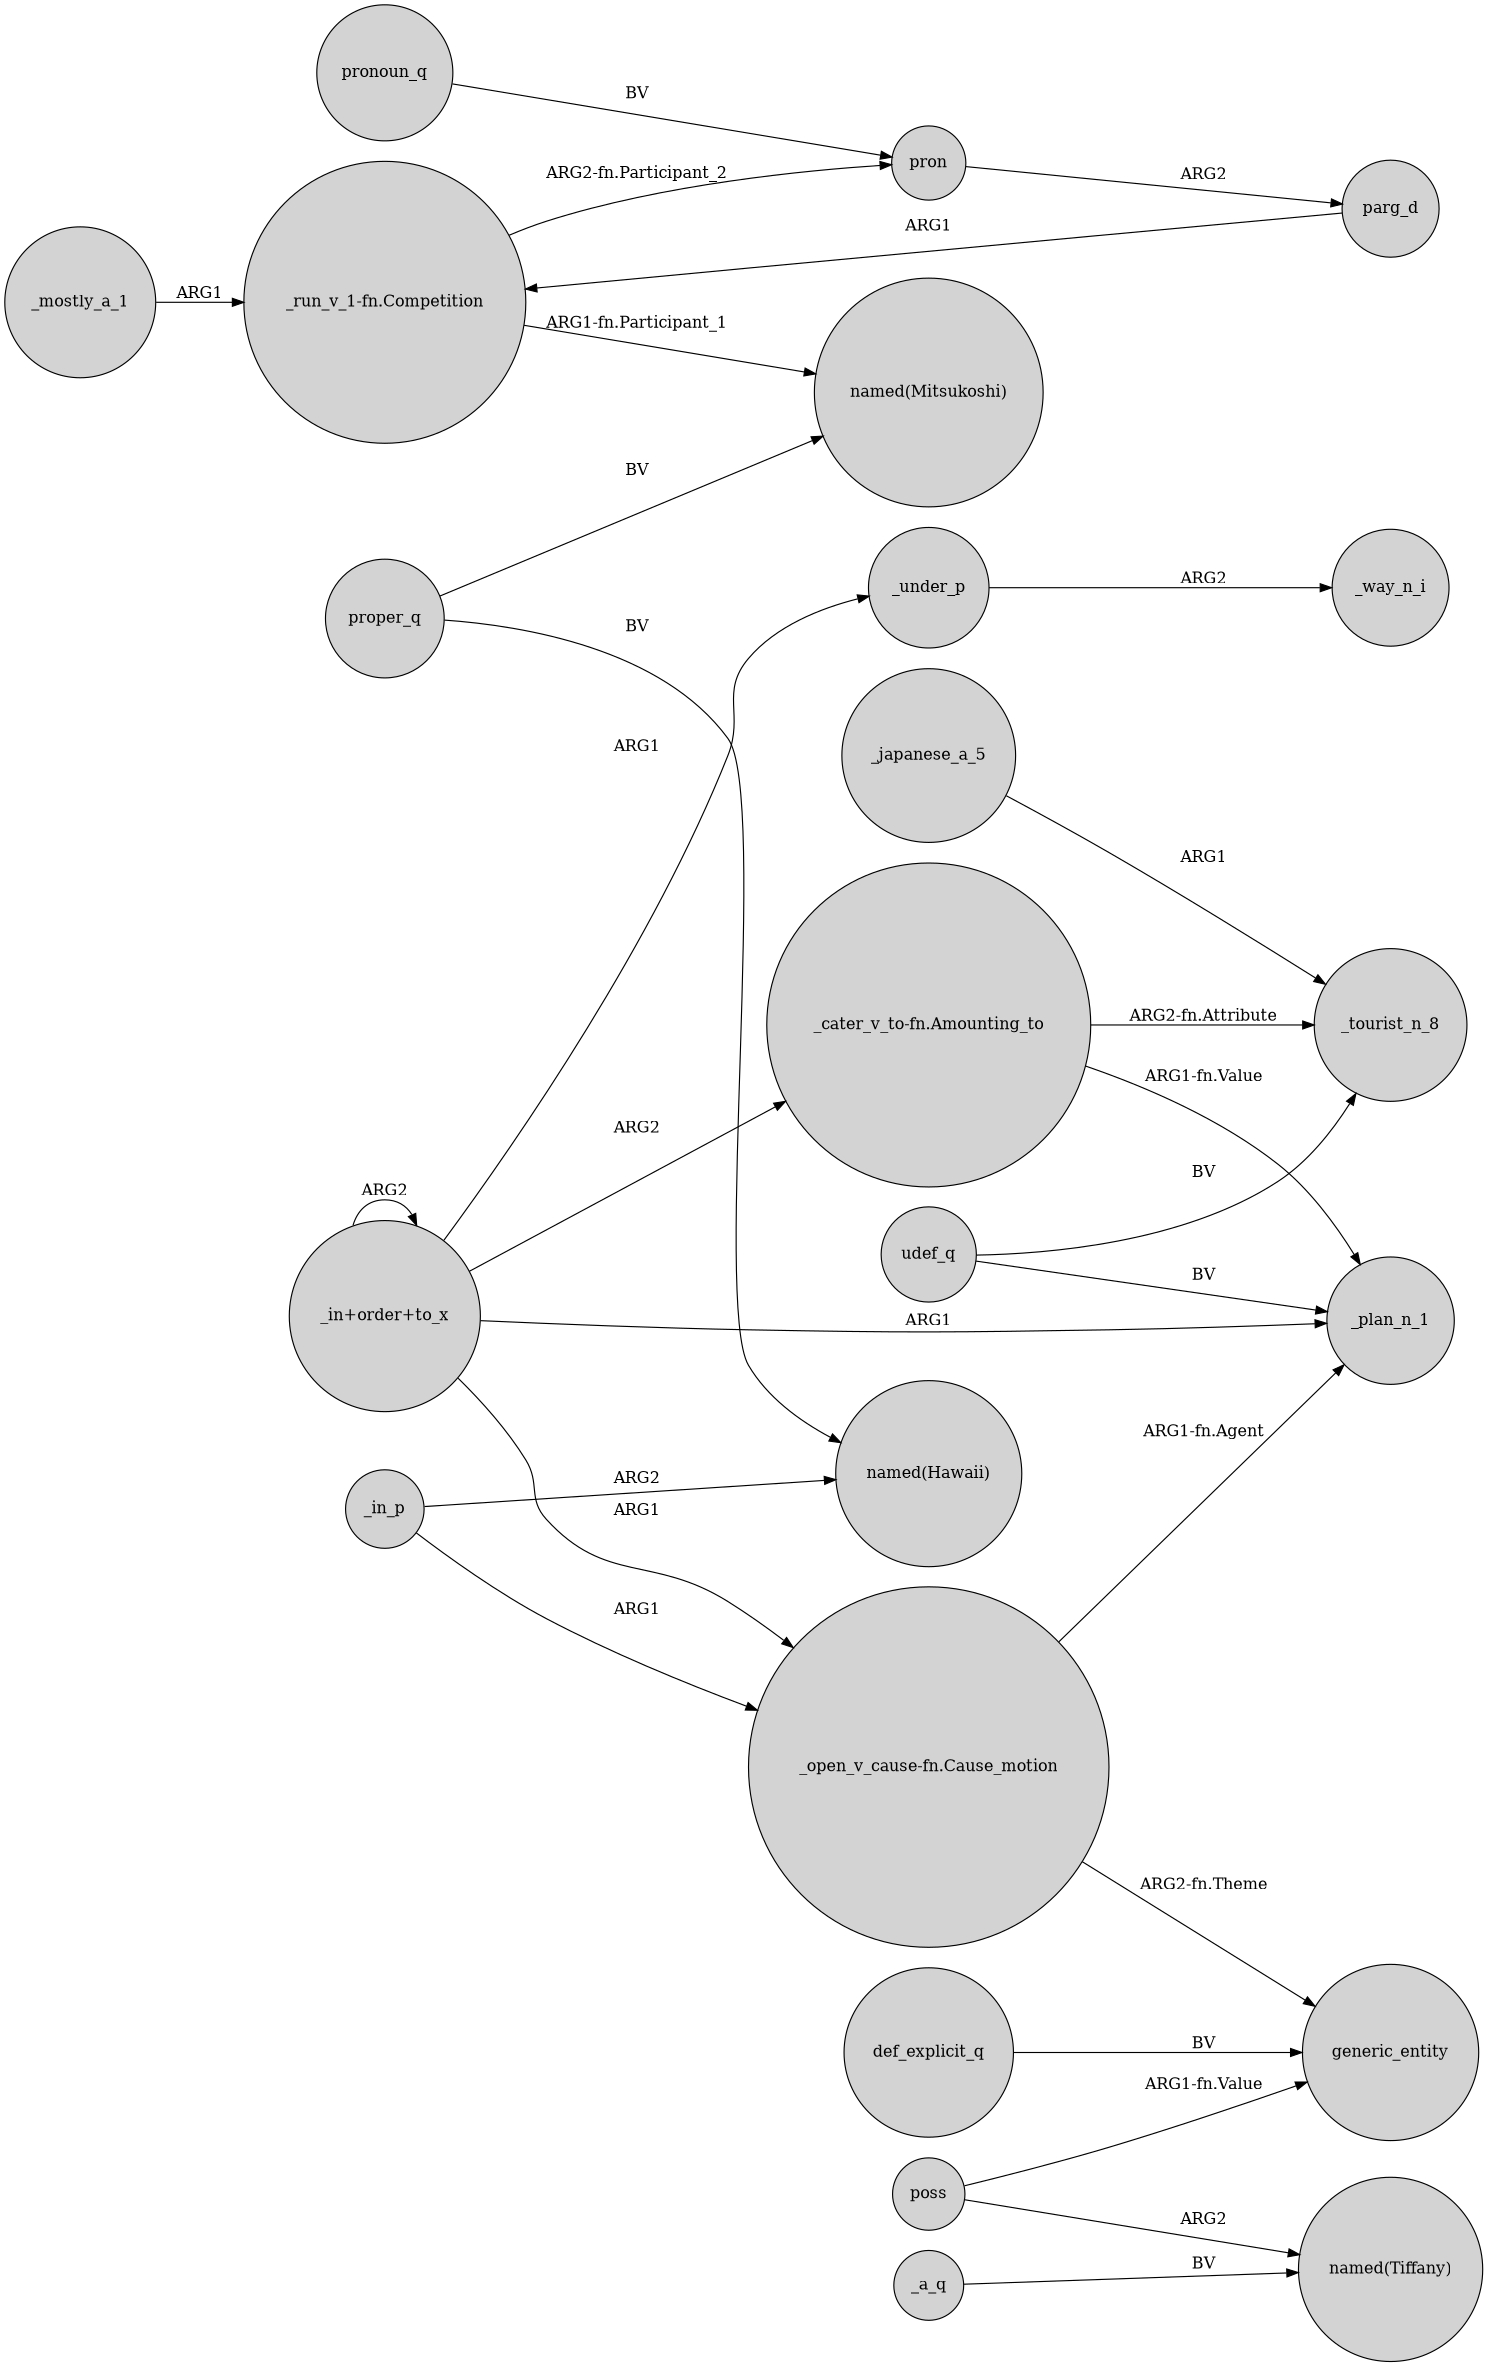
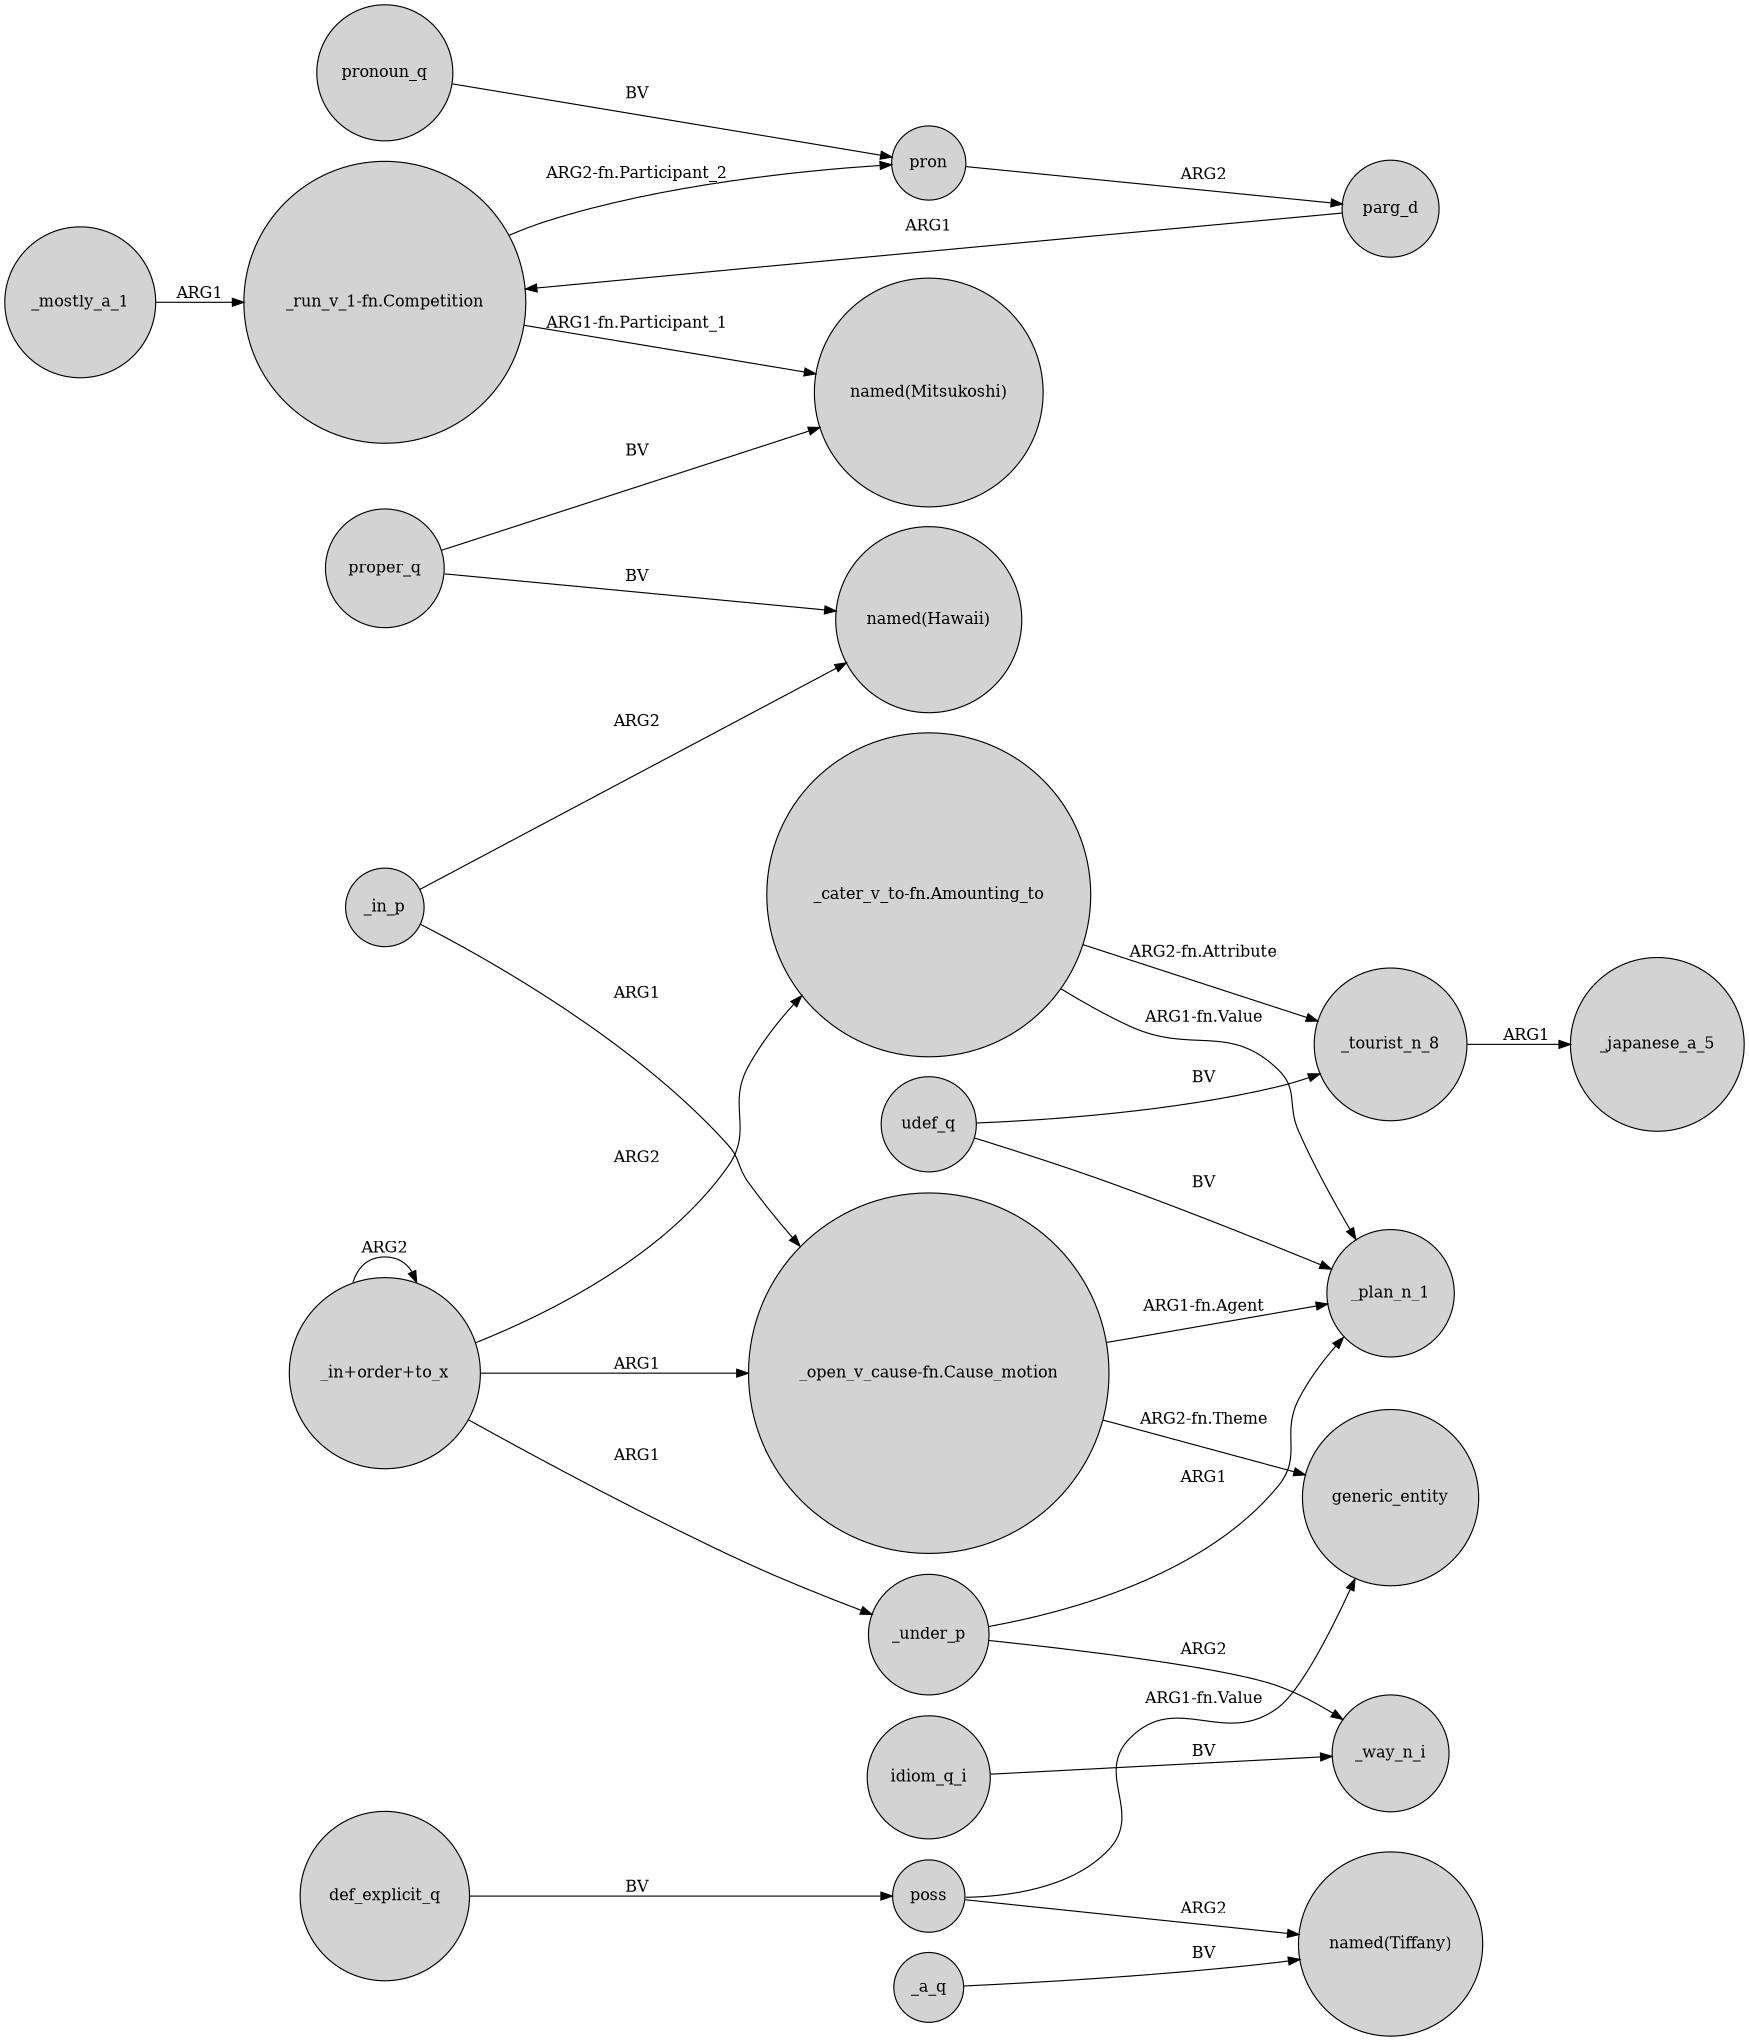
(1163, 884) -> (1513, 1044)
(898, 1332) -> (1214, 1543)
none -> (929, 1777)
(1152, 2052) -> (675, 1896)
